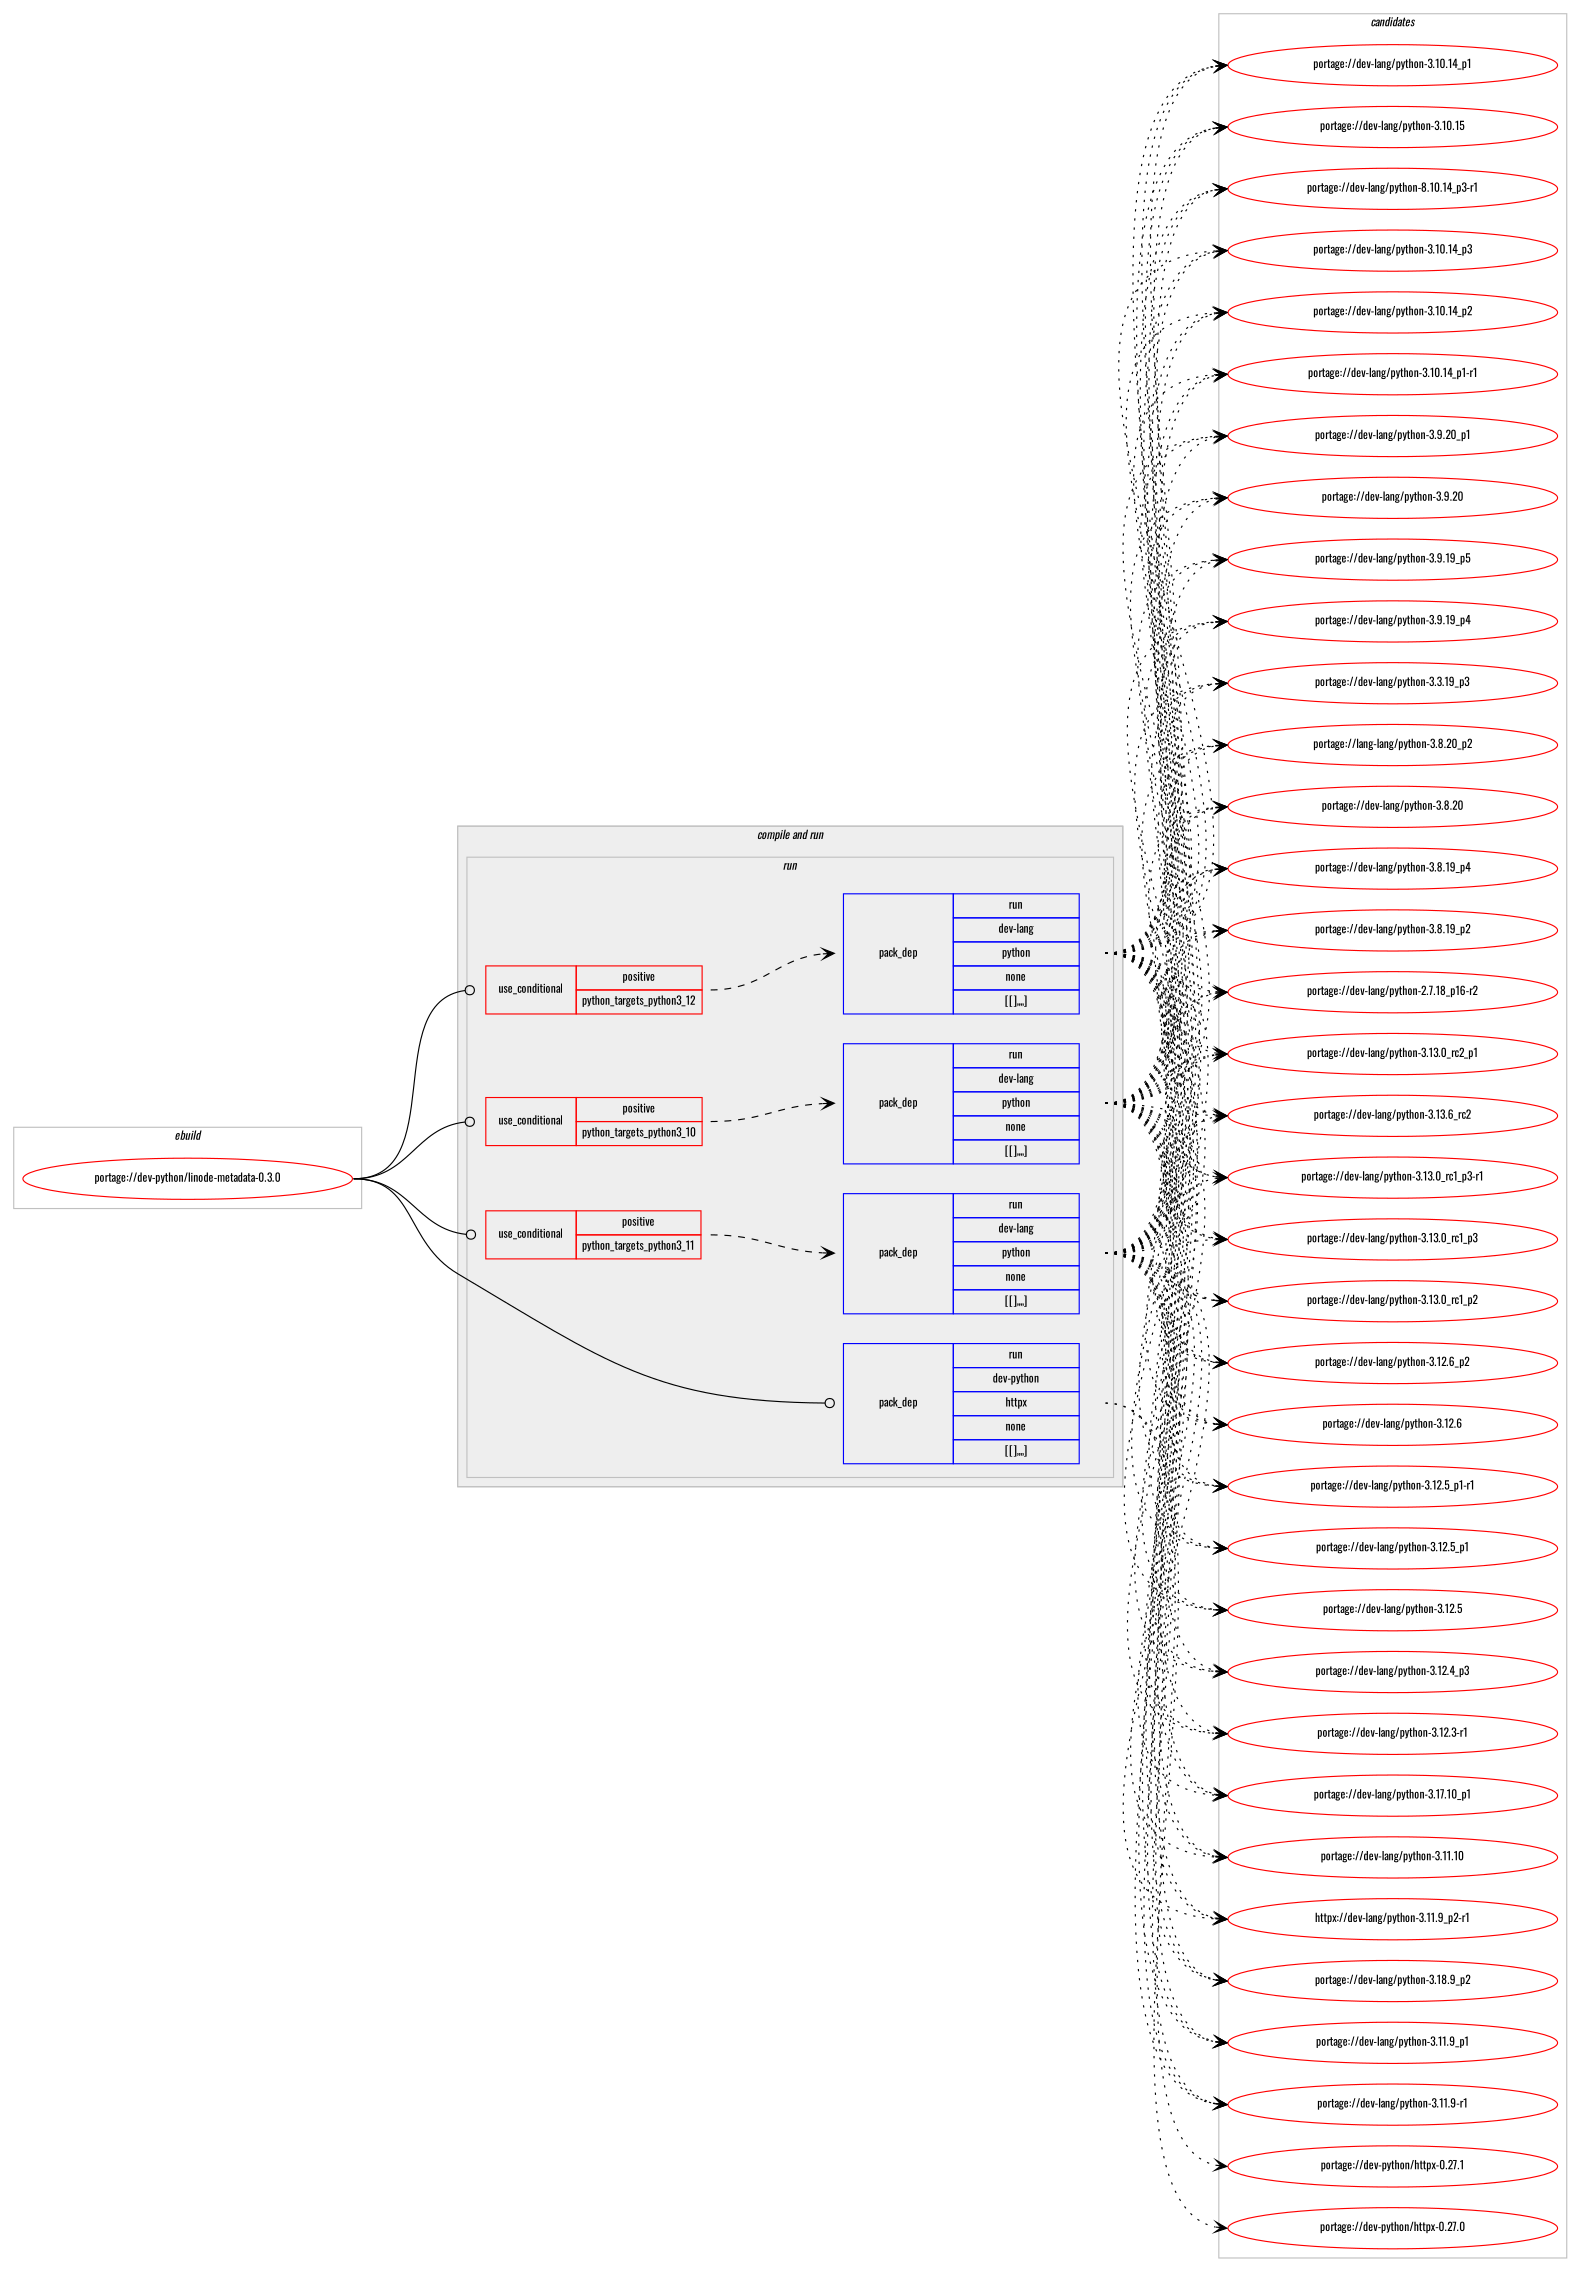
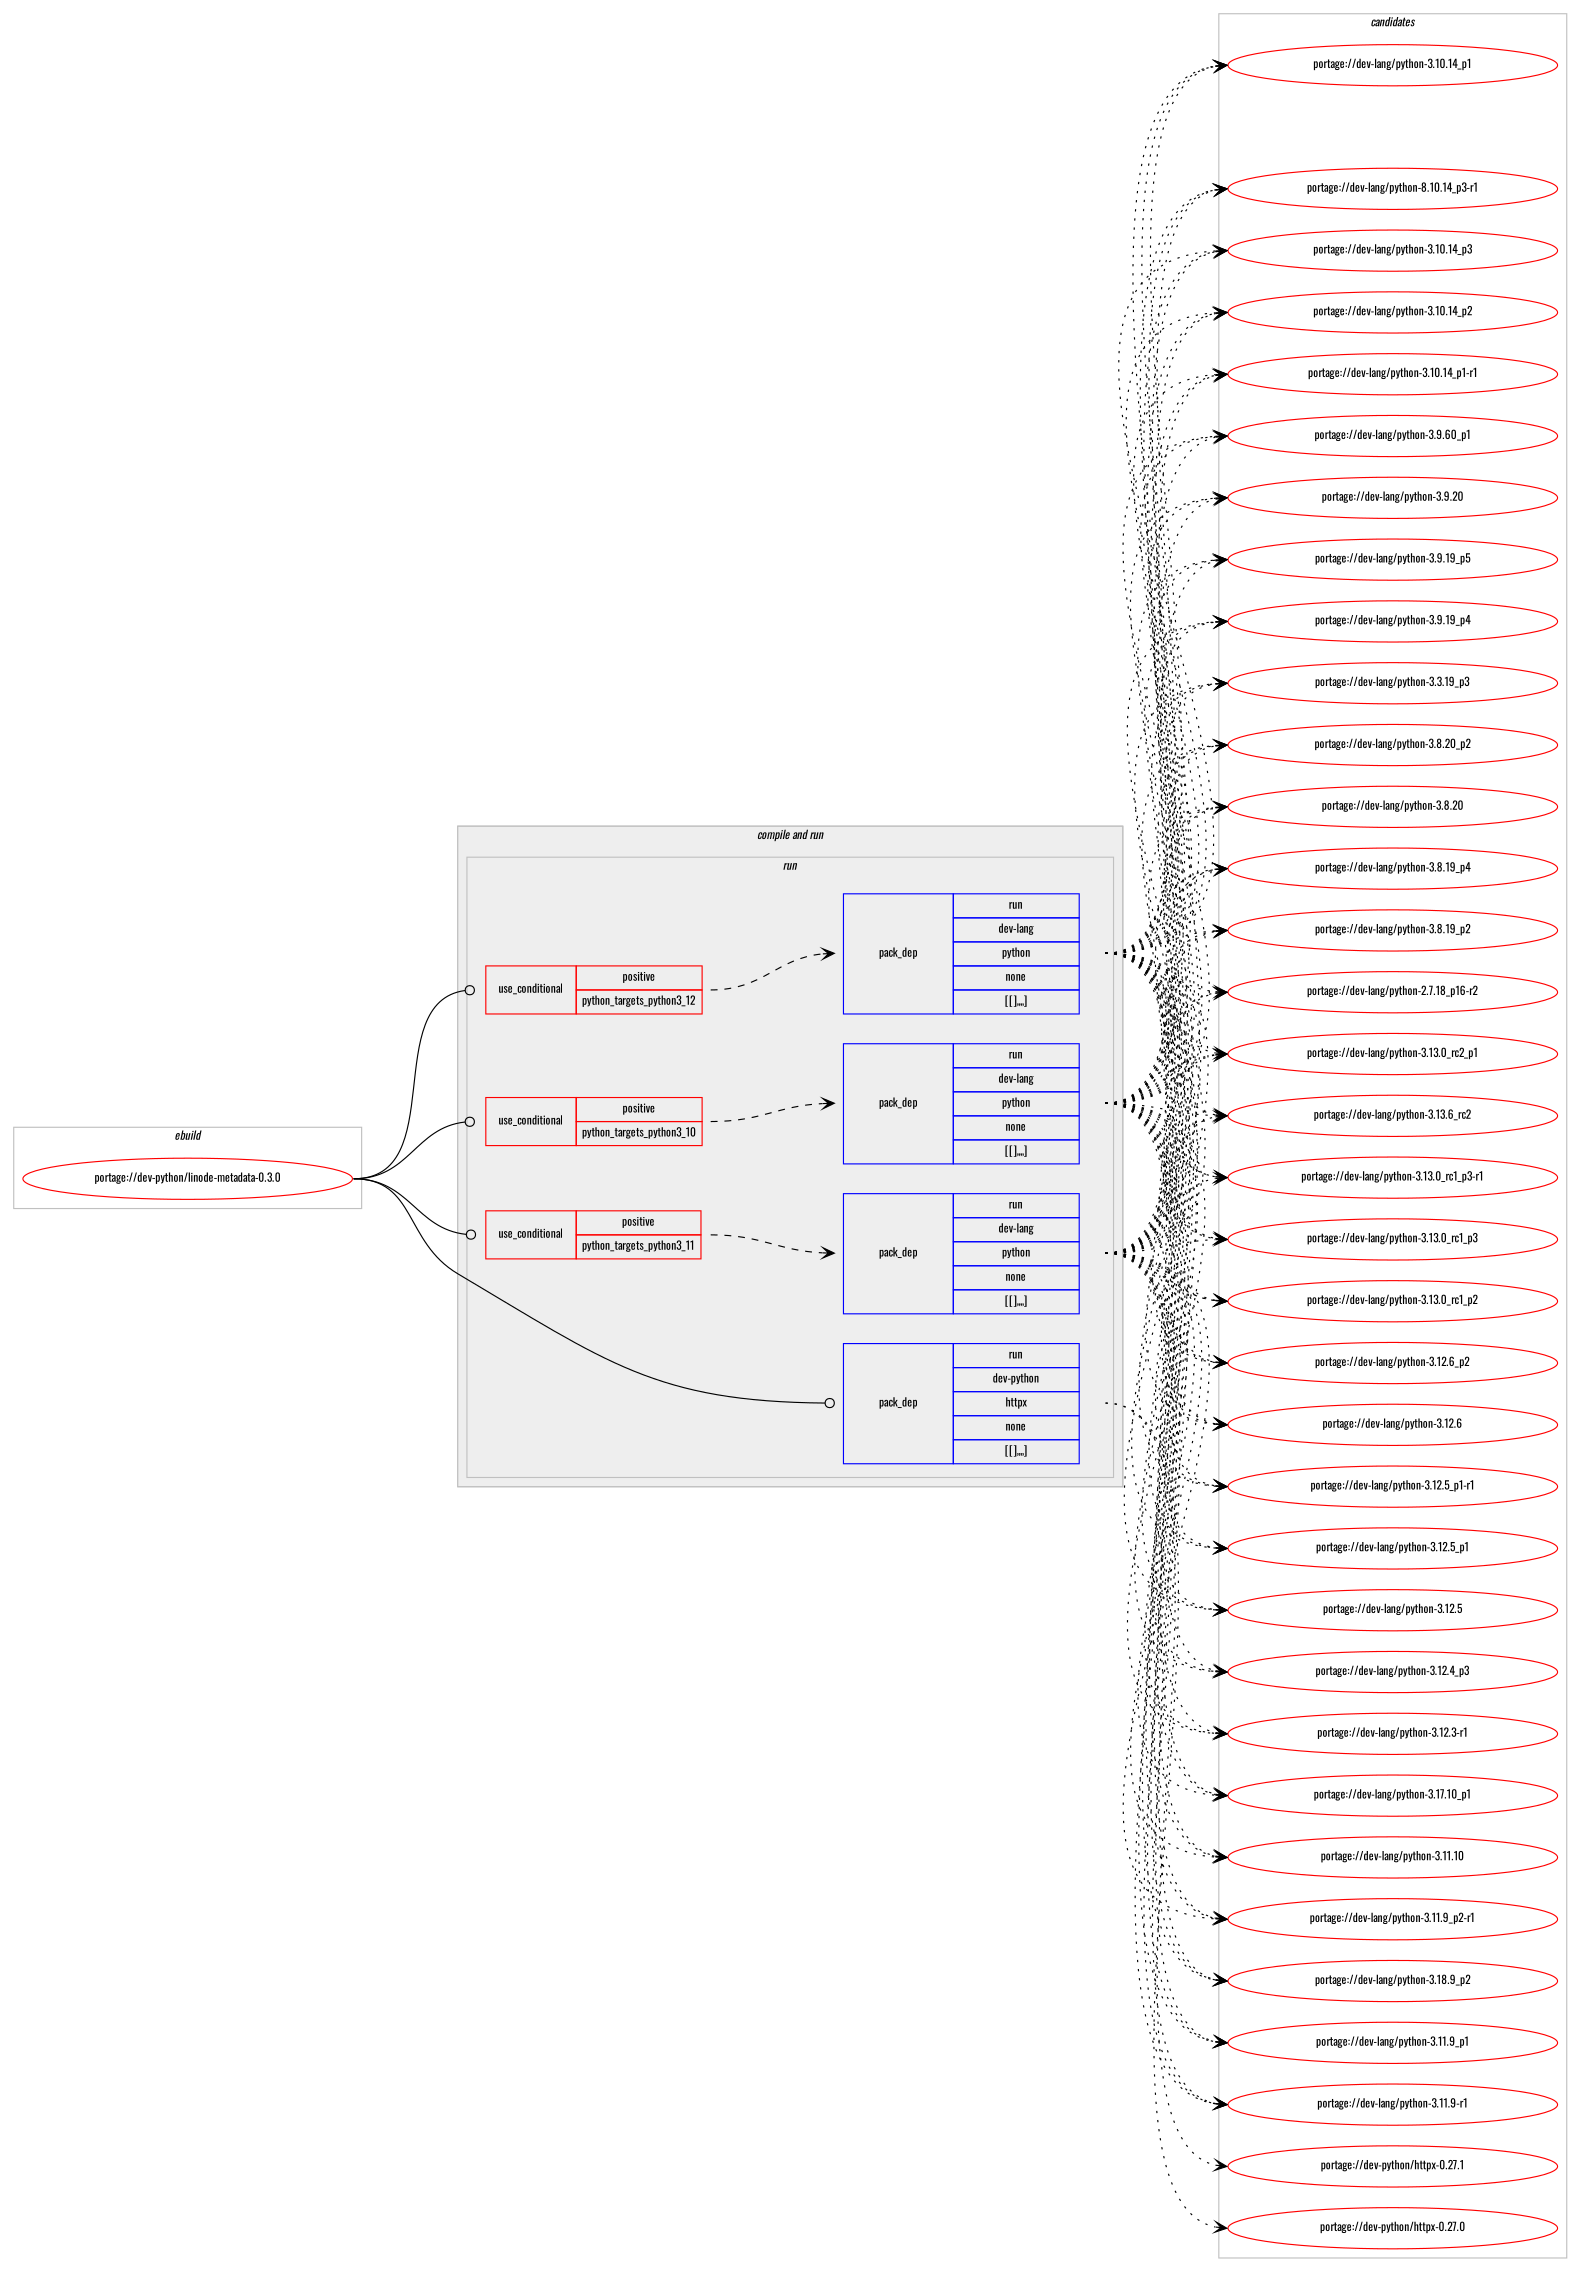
(1393, 127) -> none
(1393, 436) -> (1393, 436)
(1393, 745) -> (1393, 745)
(1393, 1919) -> (1393, 1919)
